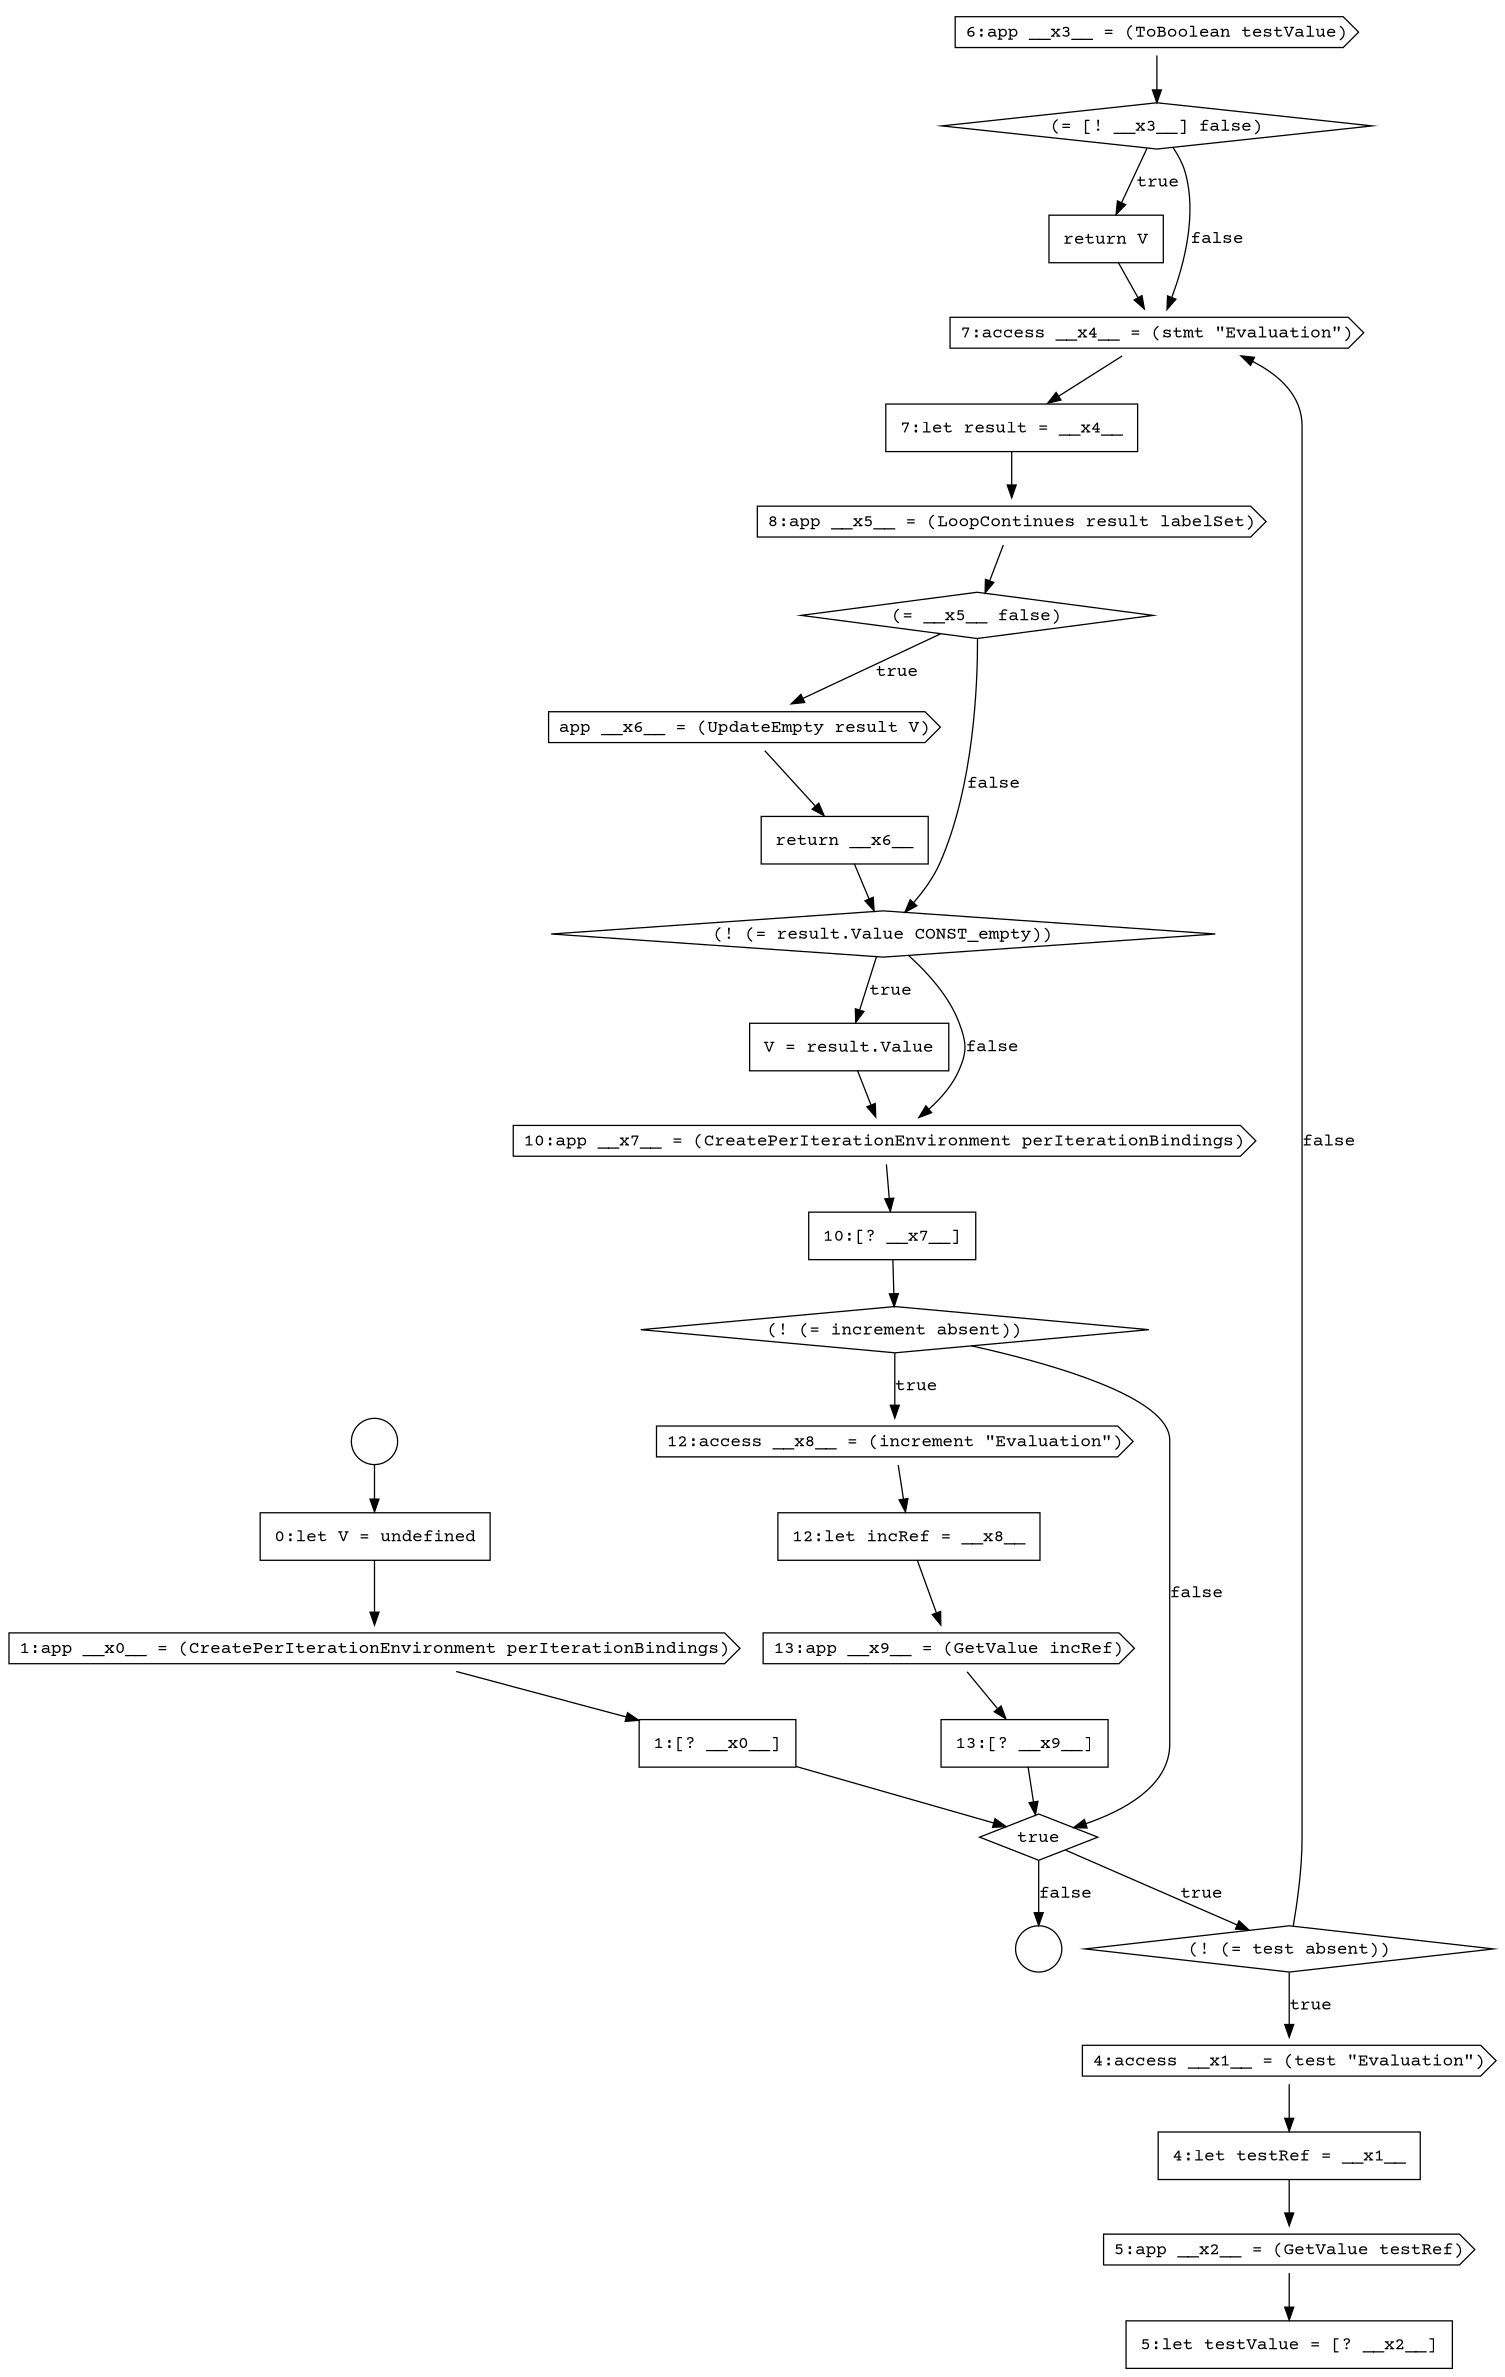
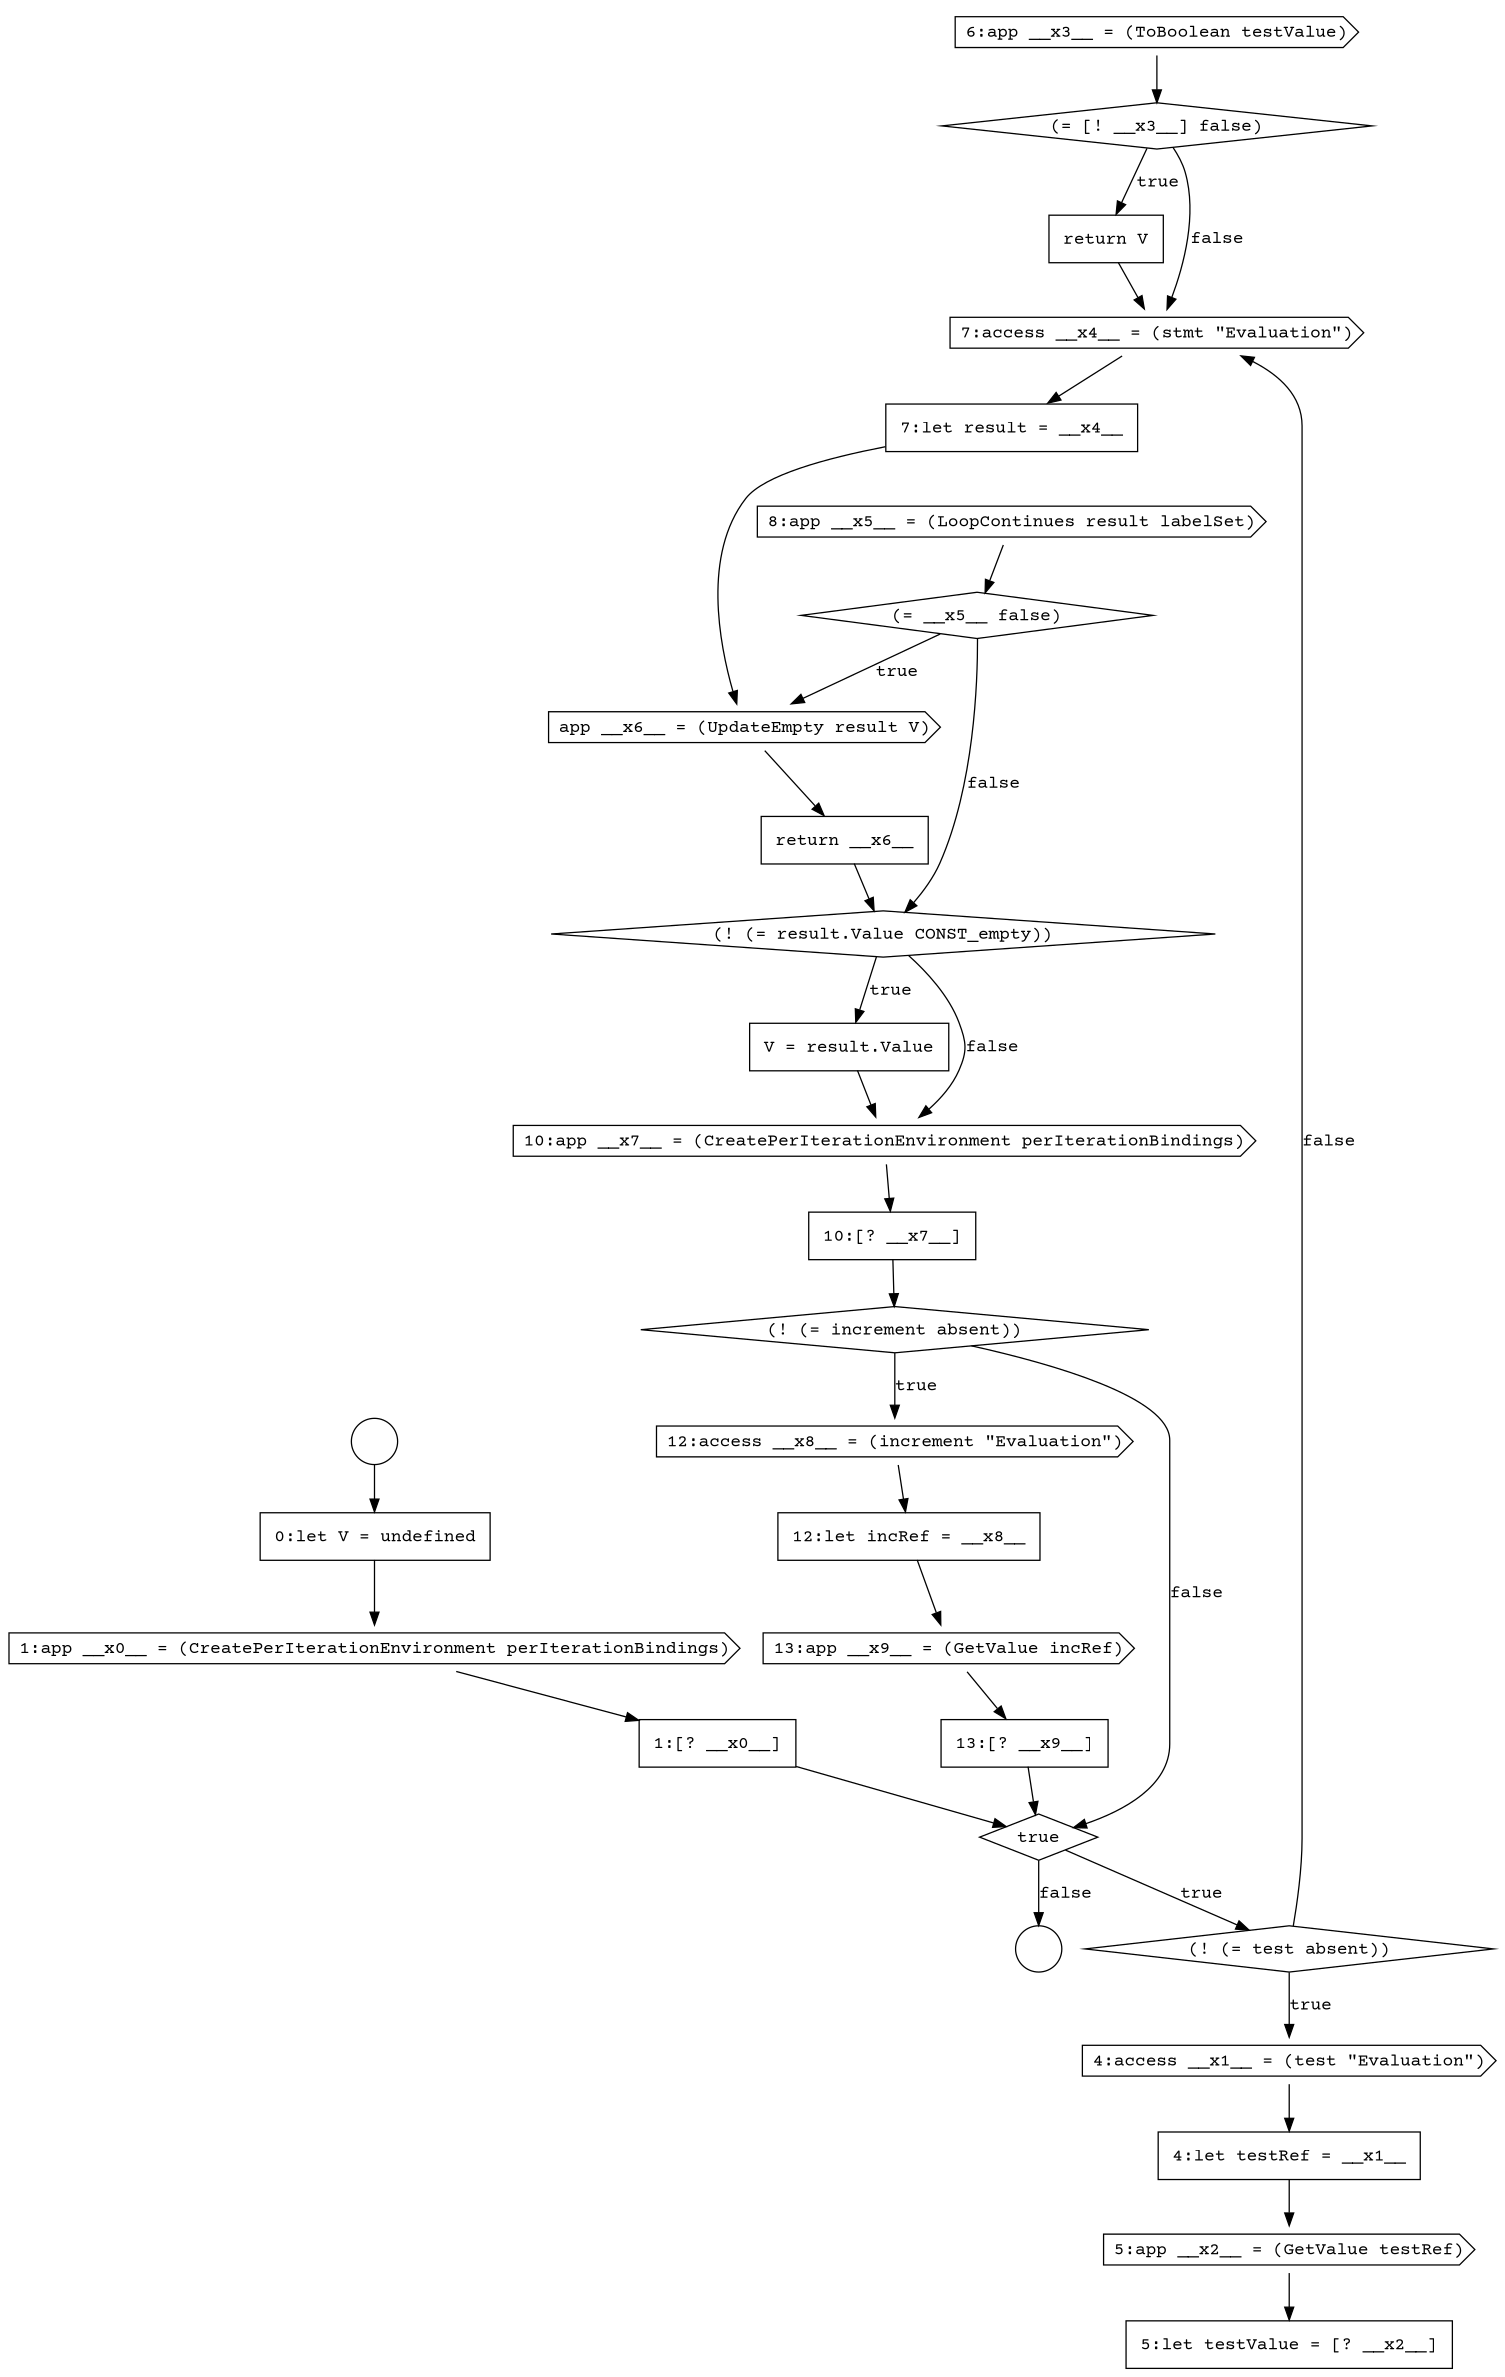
(1012, 468) -> (733, 519)
